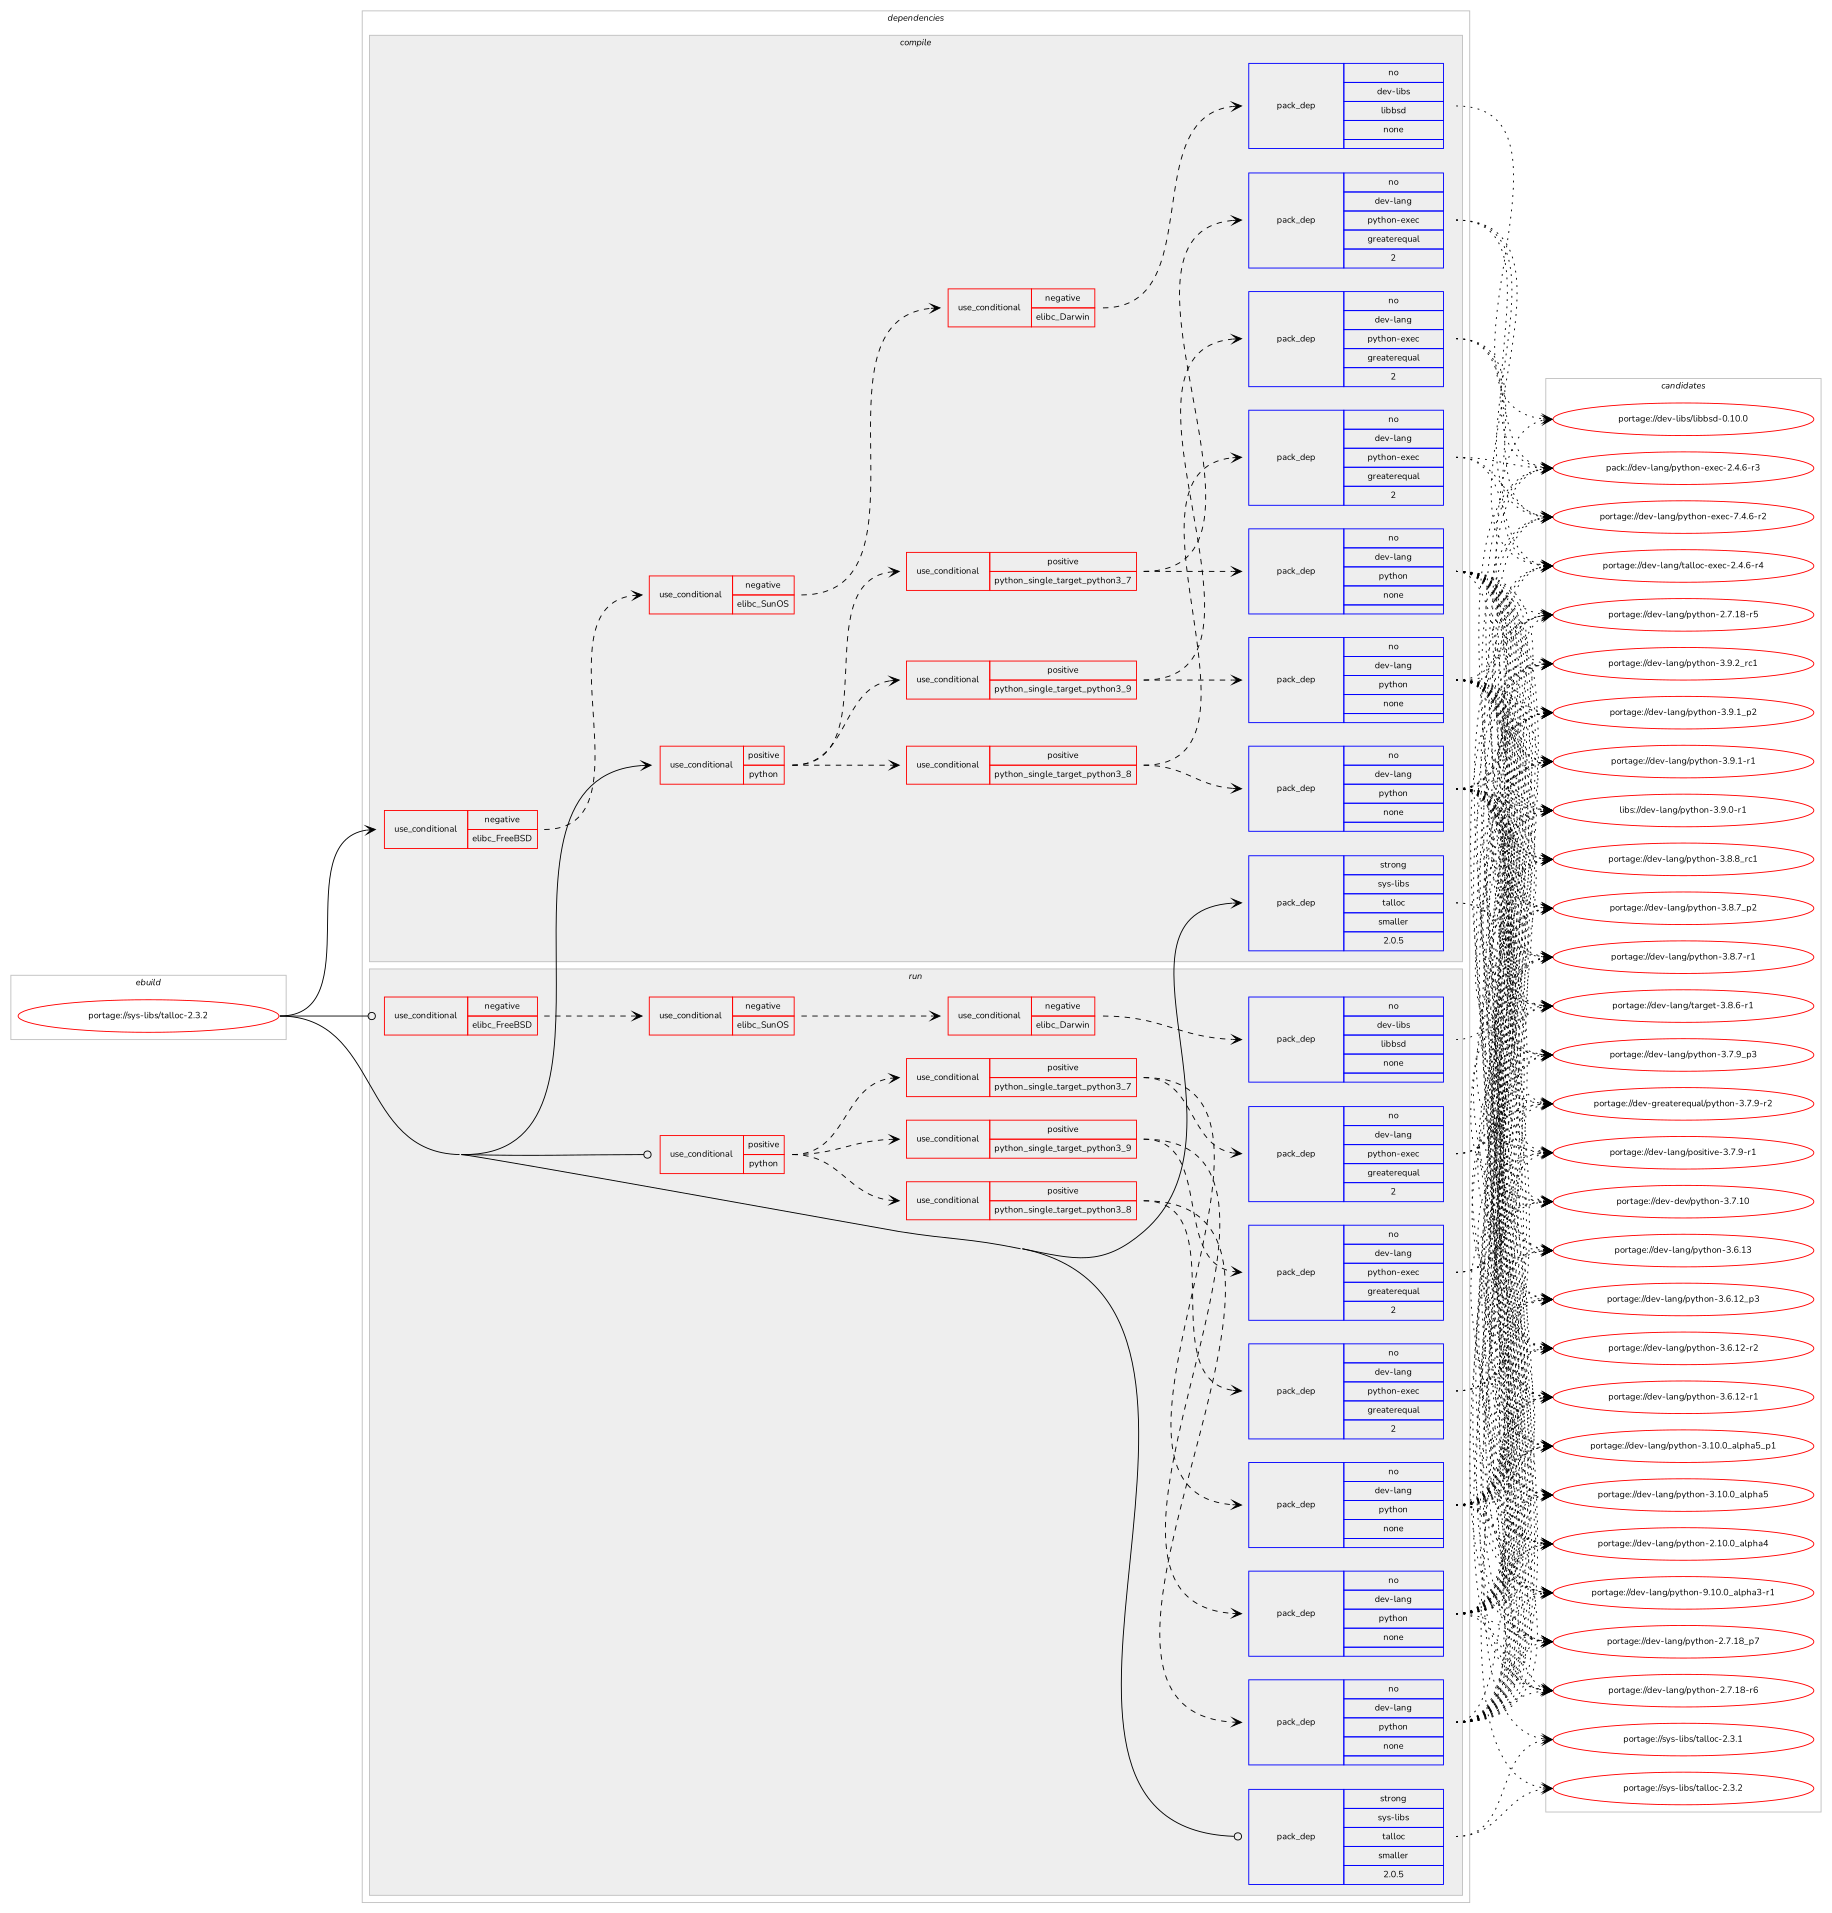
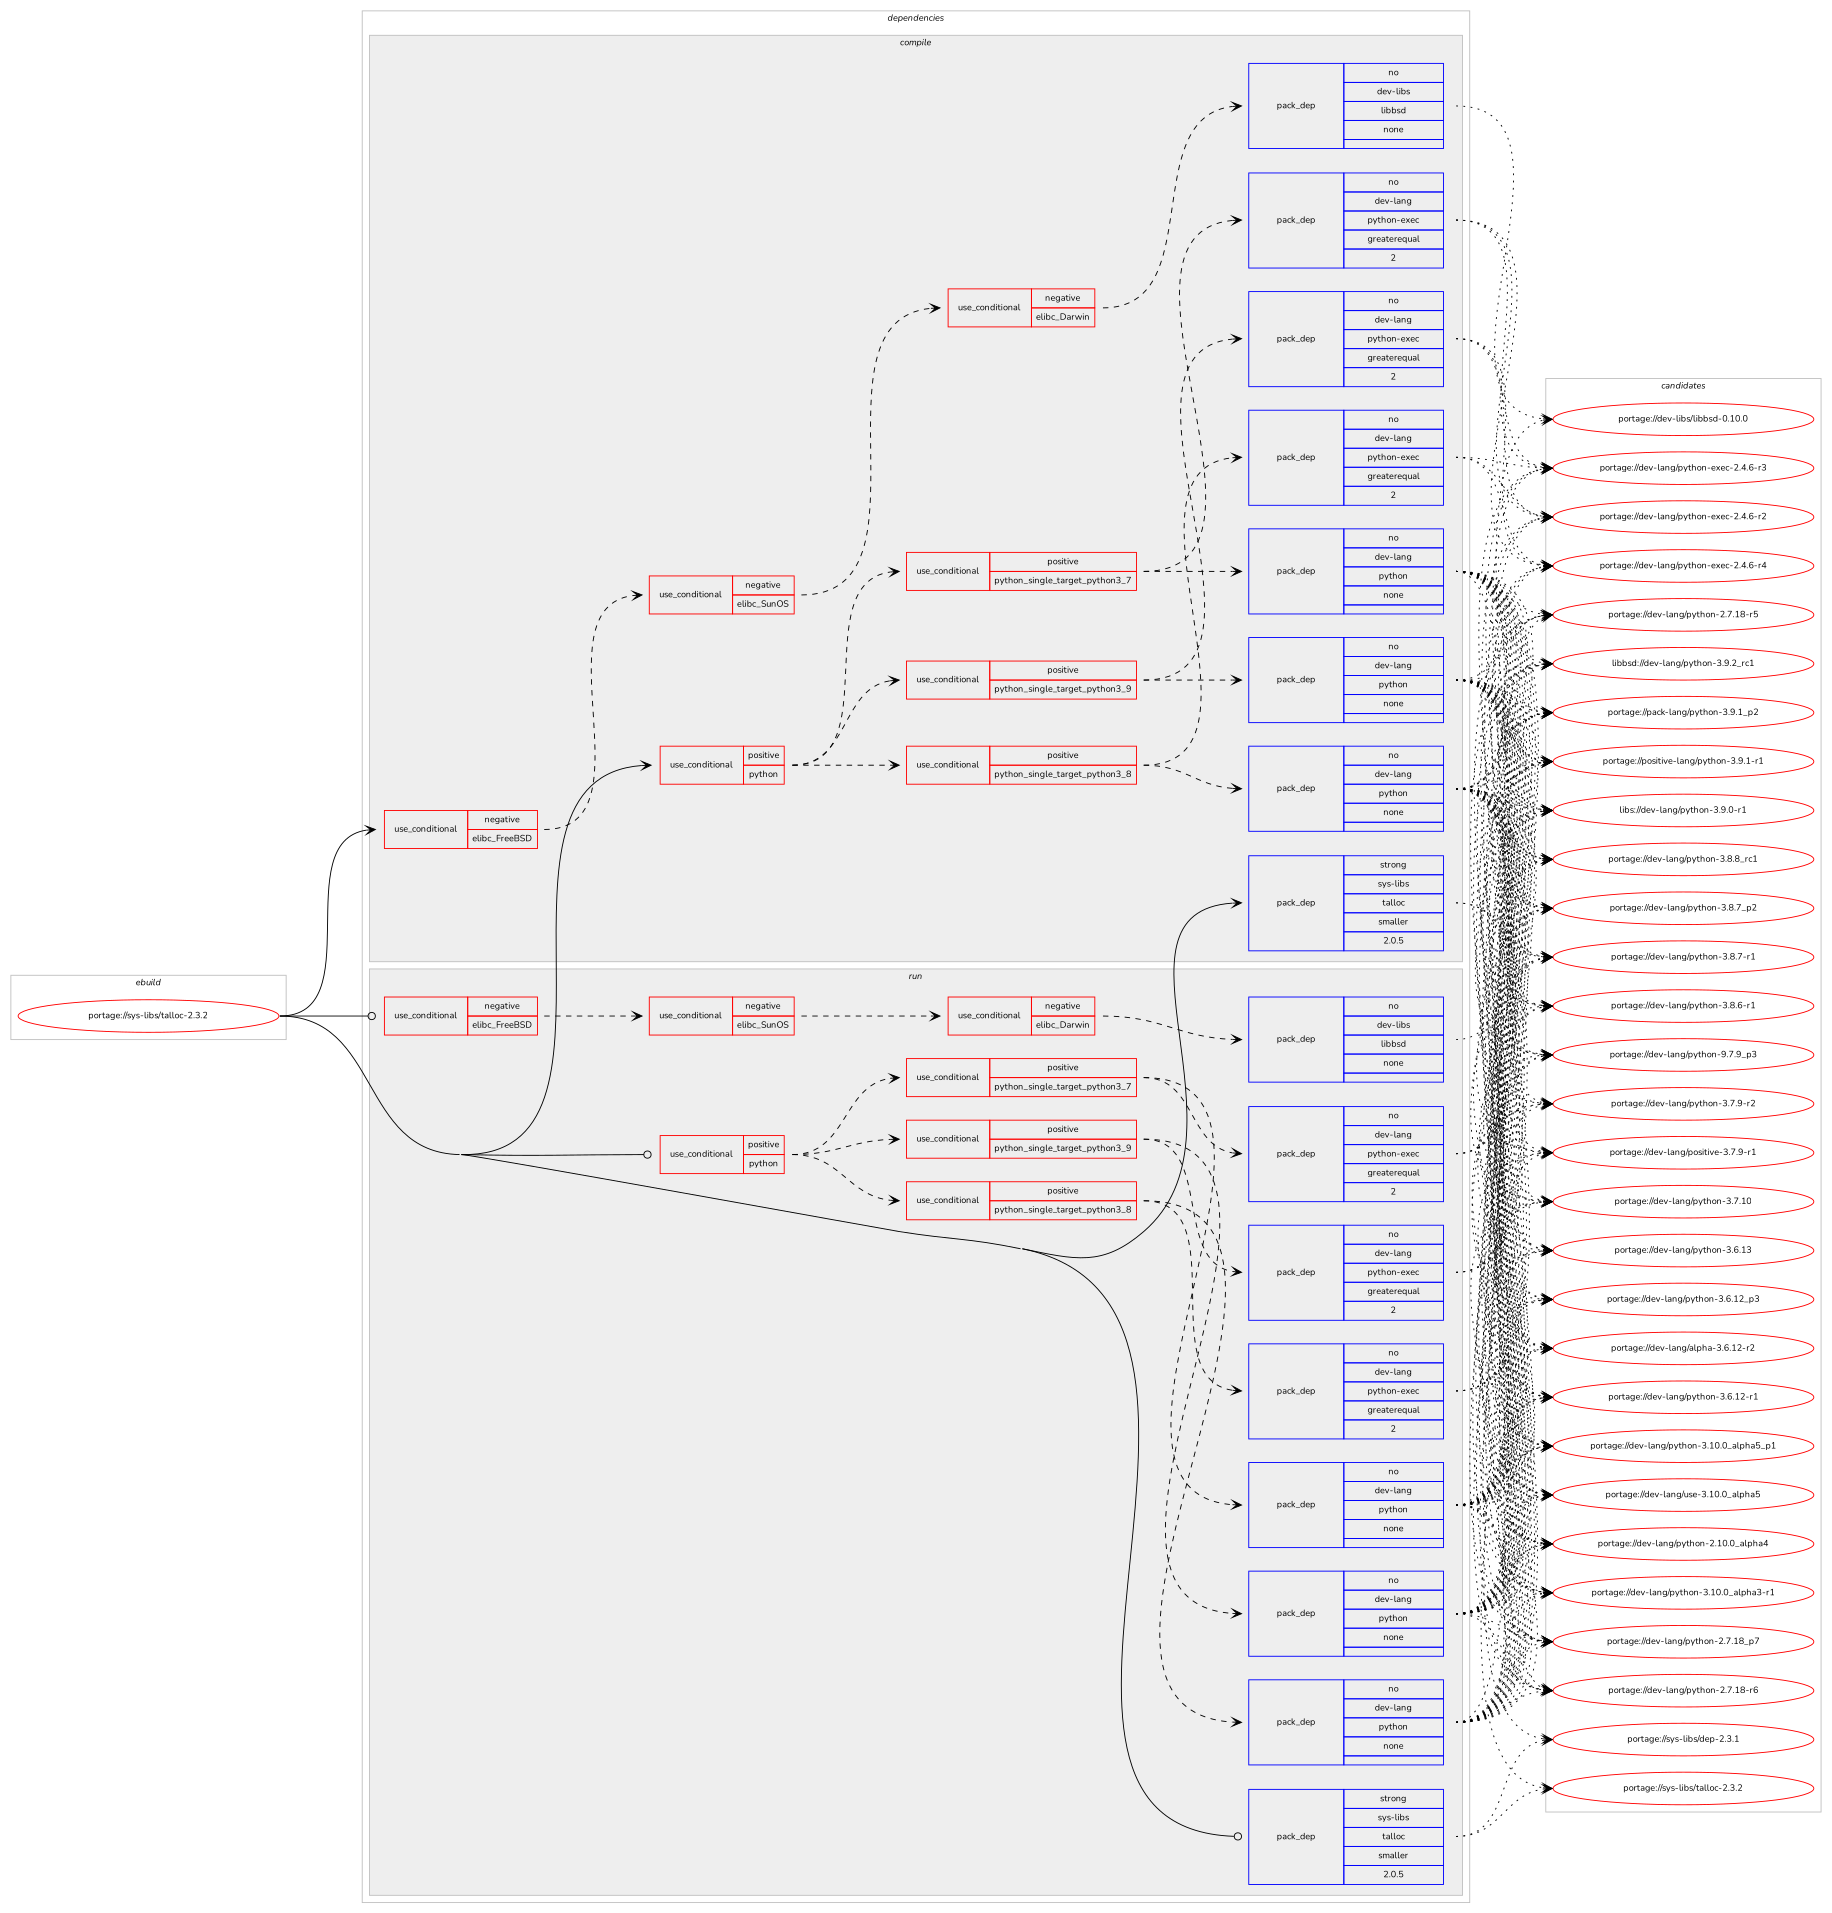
(1683, 468) -> (1683, 468)
(1683, 517) -> (1683, 517)
(1683, 566) -> (1683, 566)
(1683, 664) -> (1683, 664)
(1683, 713) -> (1683, 713)
(1683, 762) -> (1683, 762)
(1683, 1006) -> (1683, 1006)
(1683, 1055) -> (1683, 1055)
(1683, 1104) -> (1683, 1104)
(1683, 1202) -> (1683, 1202)
(1683, 1348) -> (1683, 1348)
(1683, 1495) -> (1683, 1495)
(1683, 1593) -> (1683, 1593)
(1683, 1740) -> (1683, 1740)
